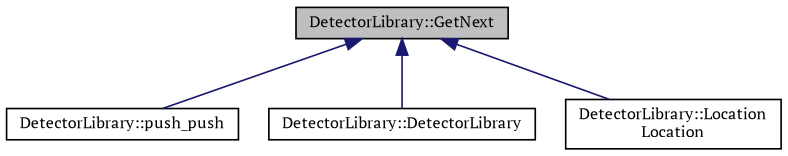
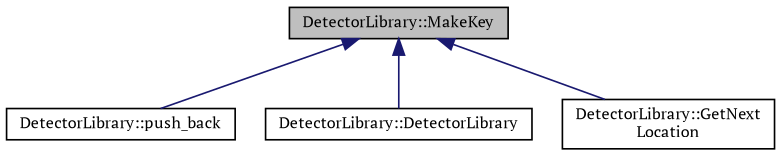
(402, 23) -> (399, 23)
(123, 124) -> (121, 124)
(673, 124) -> (668, 124)
